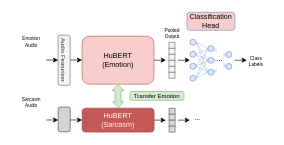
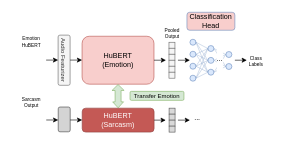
(31, 42) -> (31, 42)
(31, 102) -> (31, 102)
